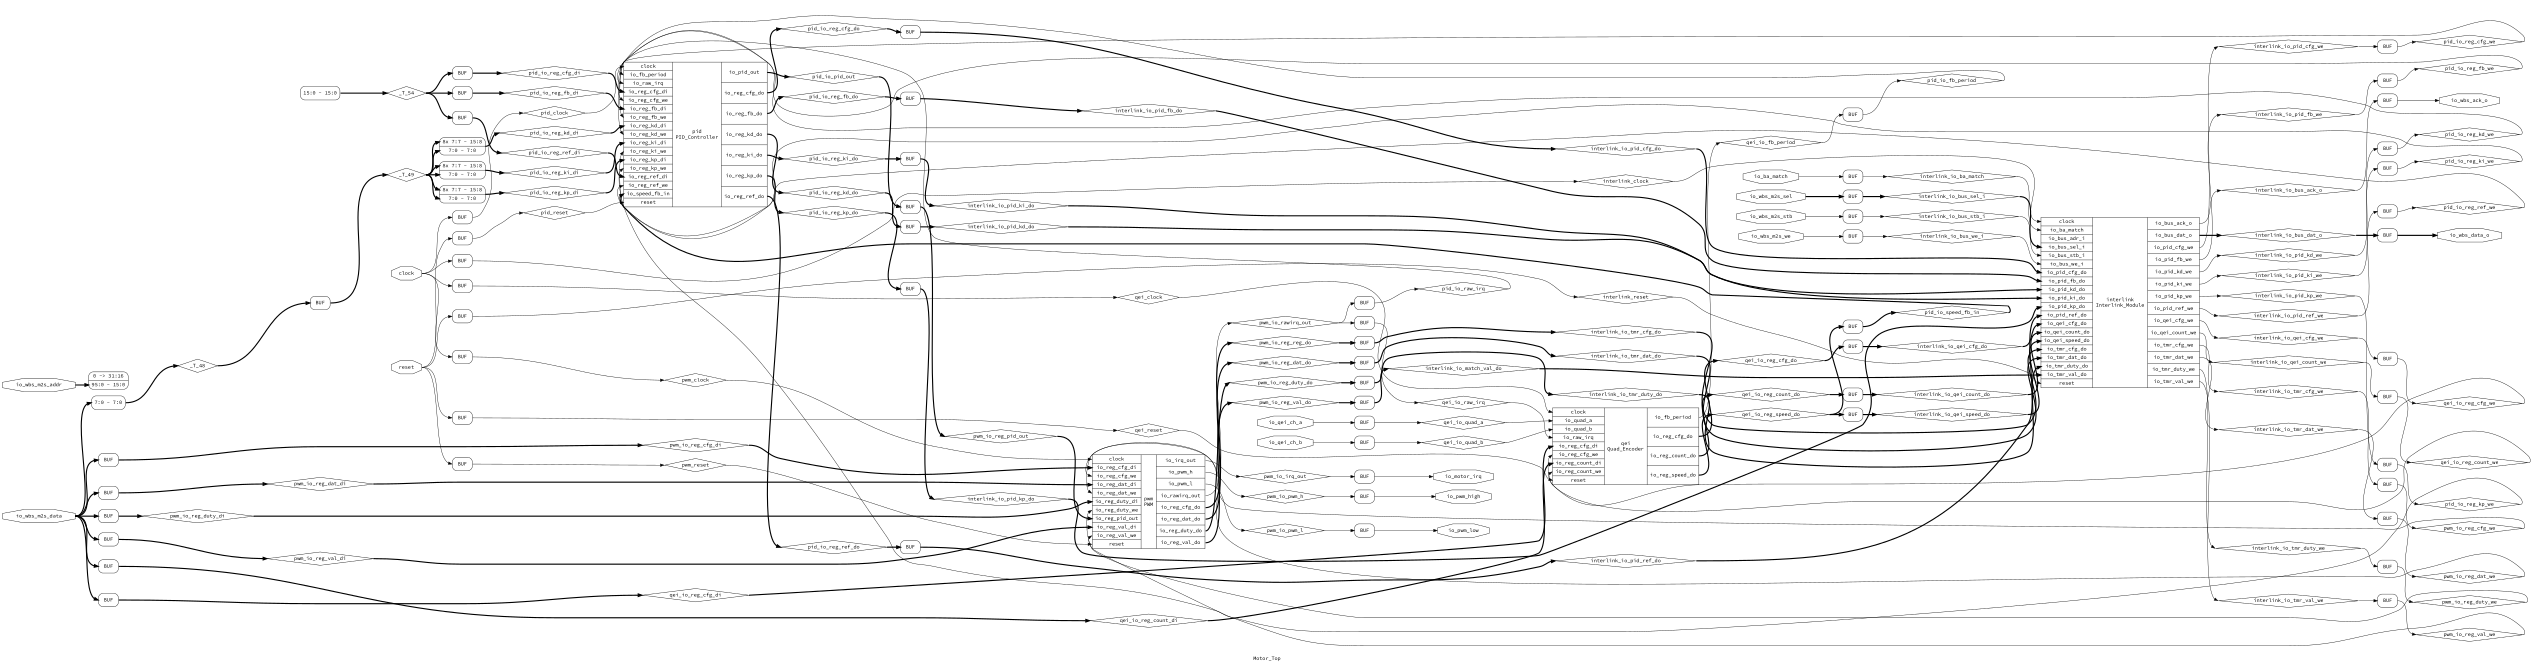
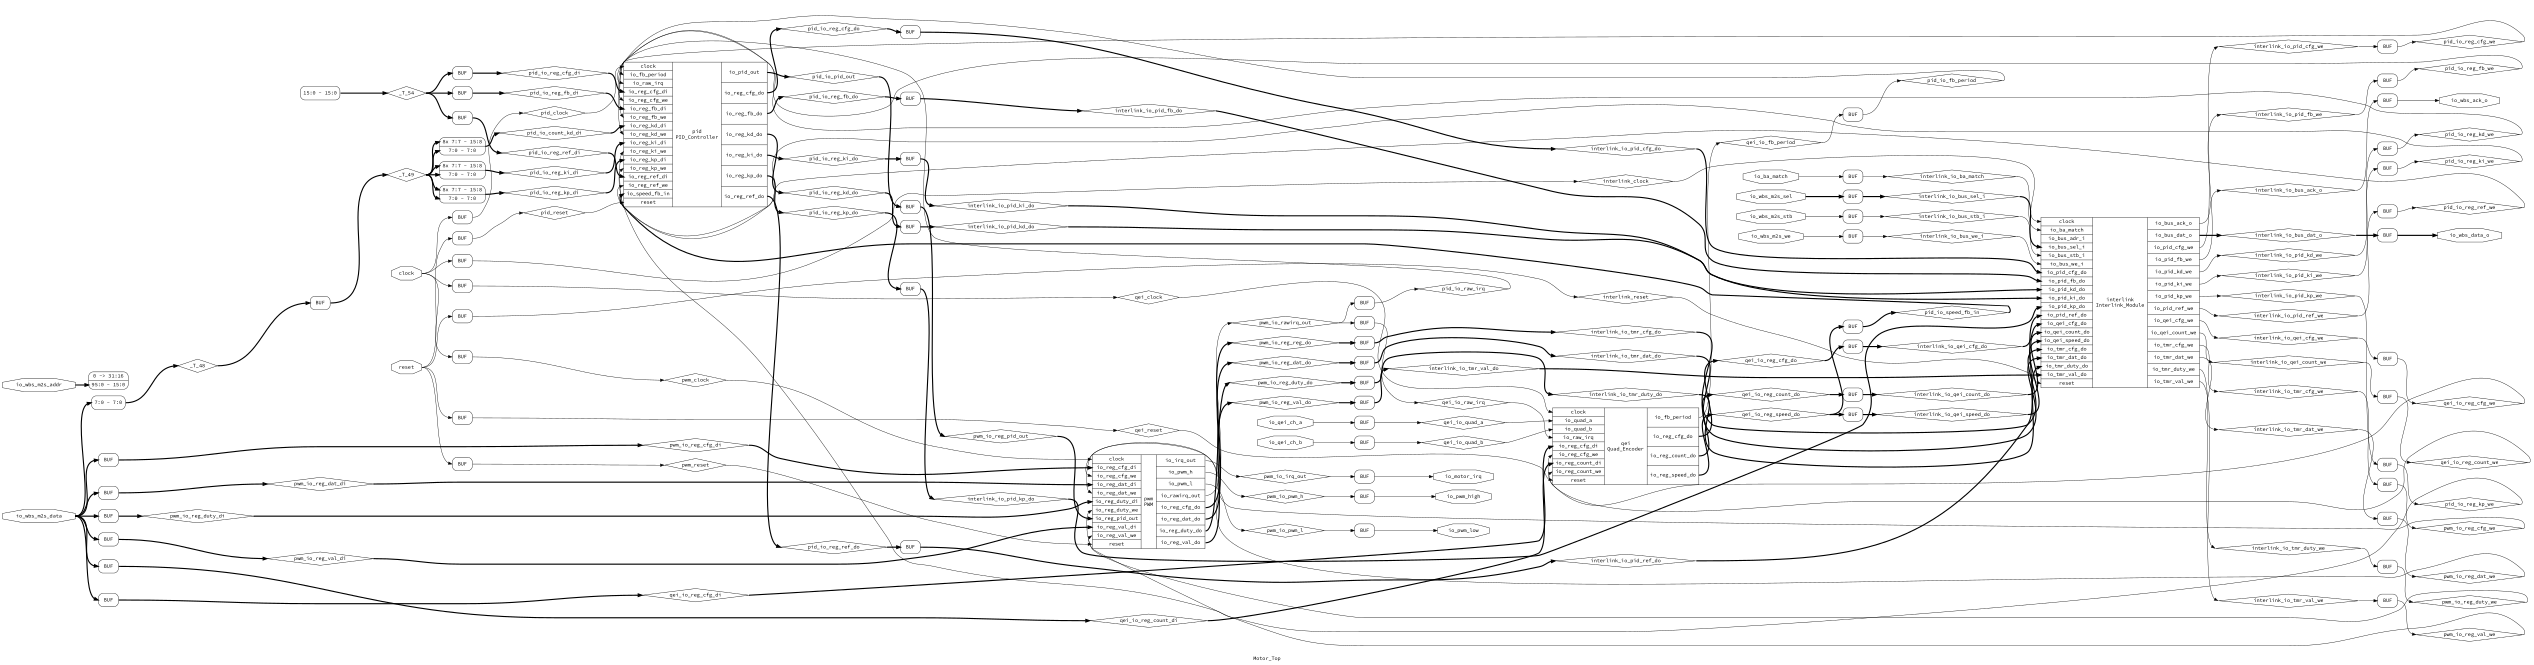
(555, 133) -> (555, 133)
(1464, 369) -> (1464, 369)
